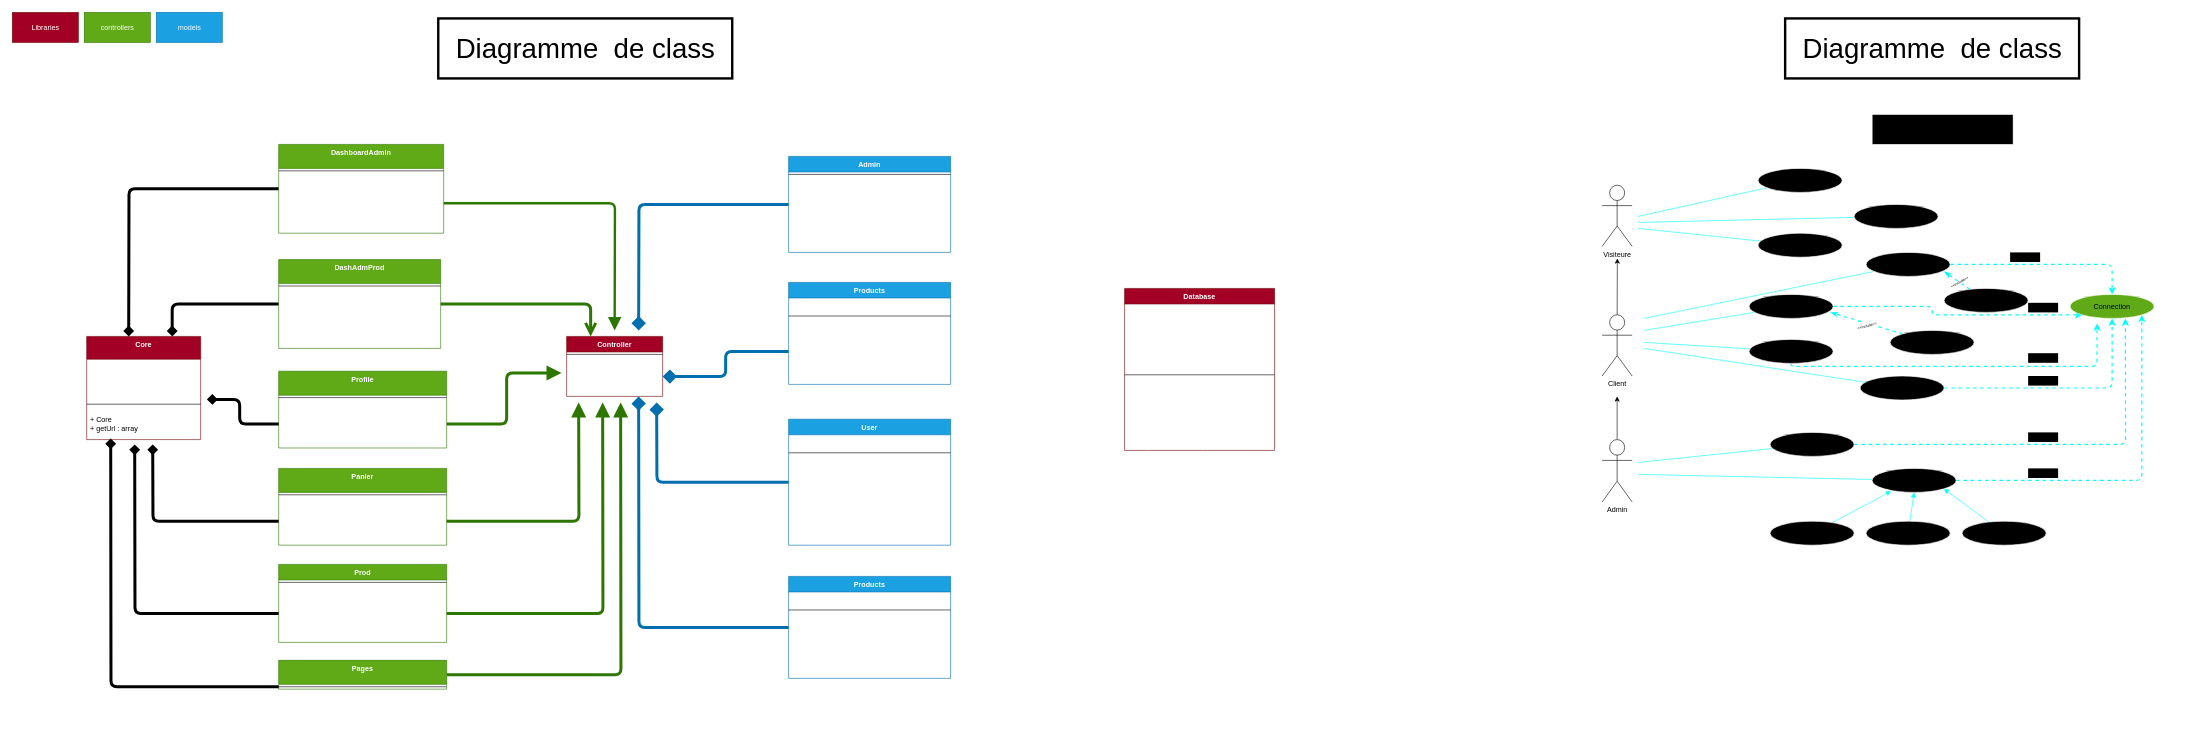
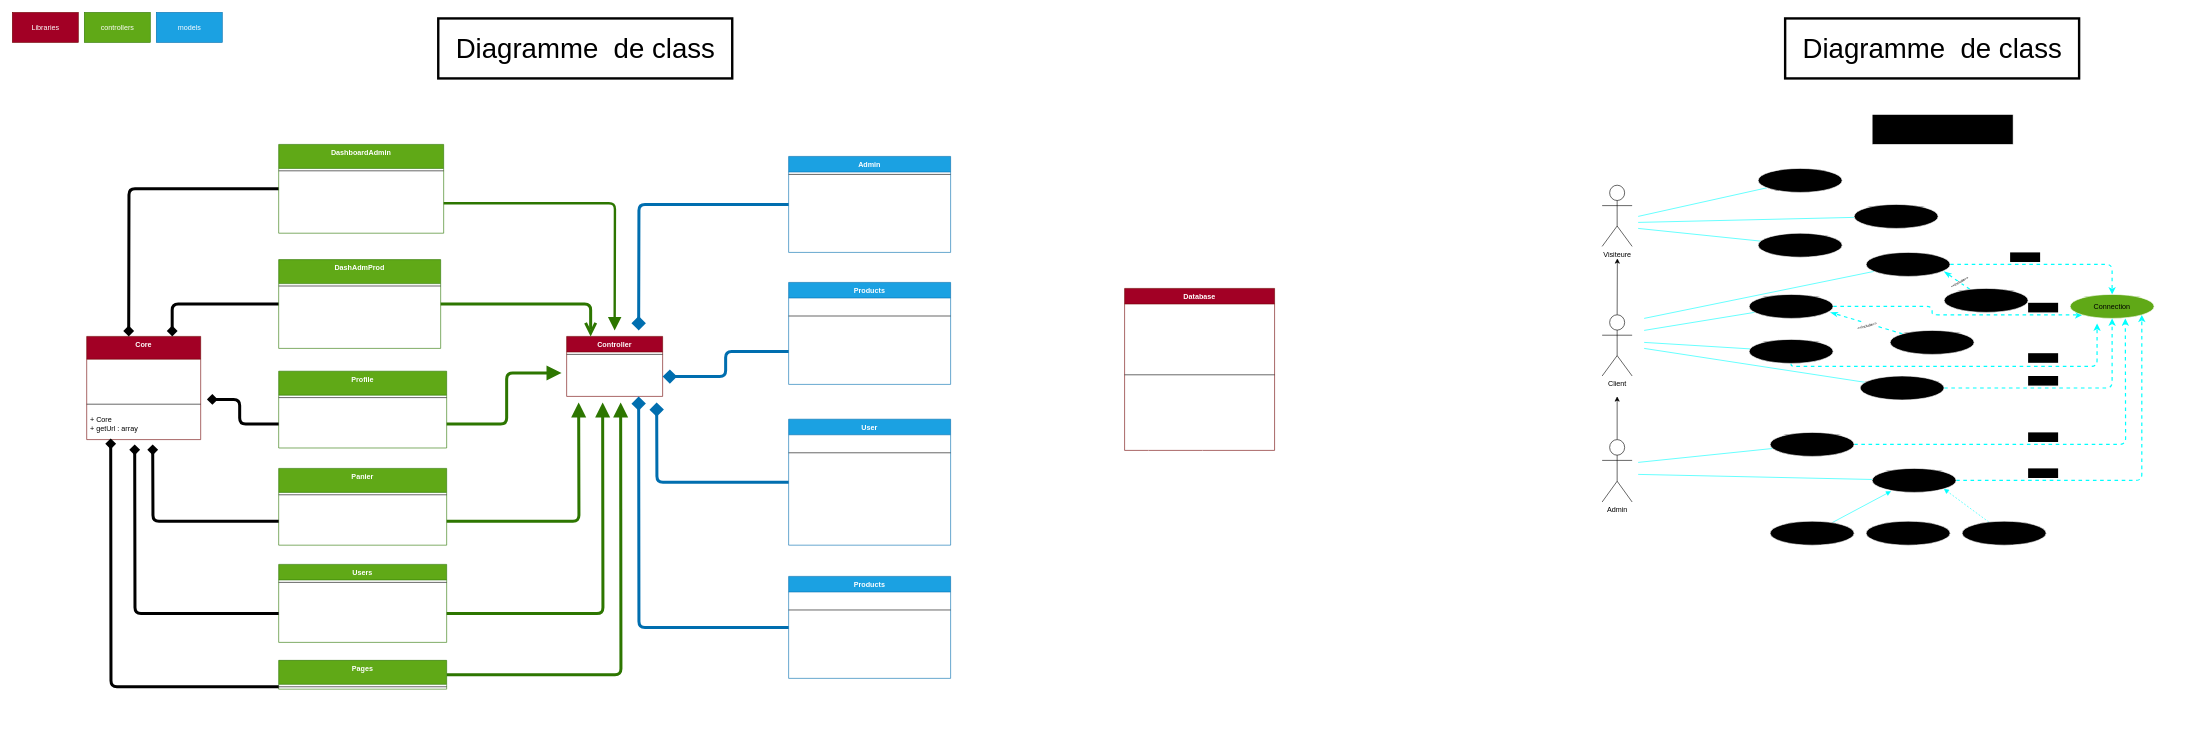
(1968, 507) -> (1968, 507)
(1912, 508) -> none
(362, 572) -> (362, 572)
